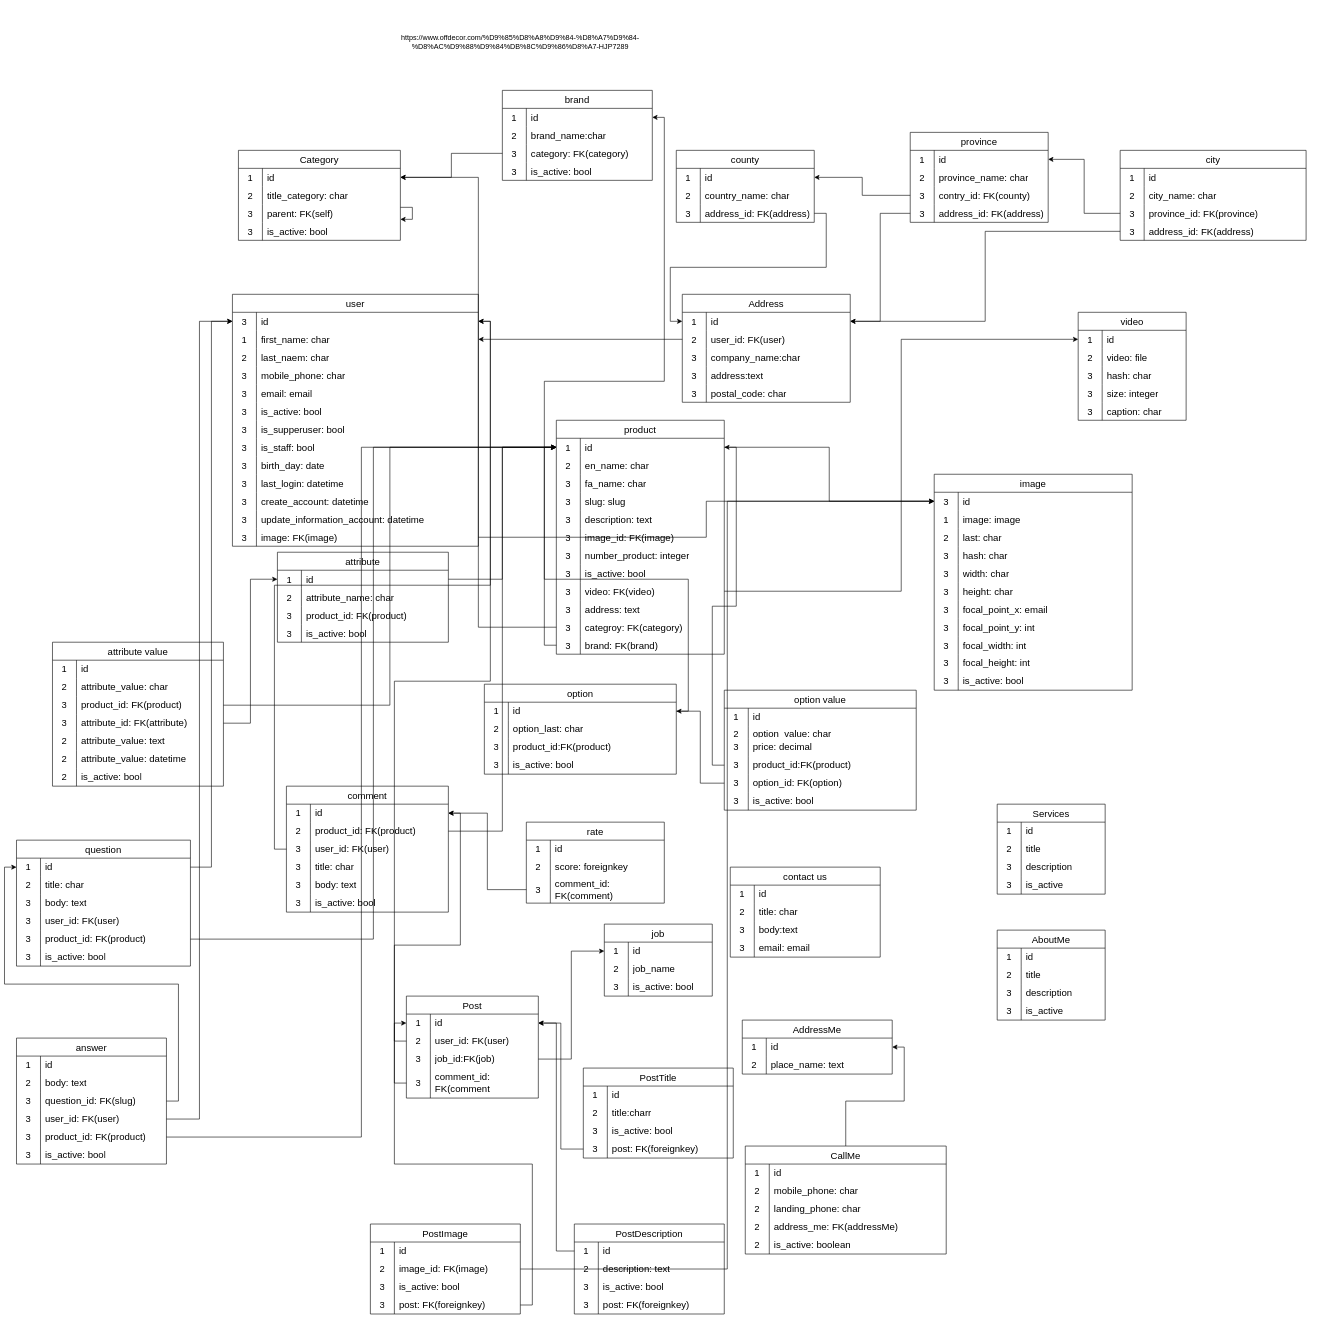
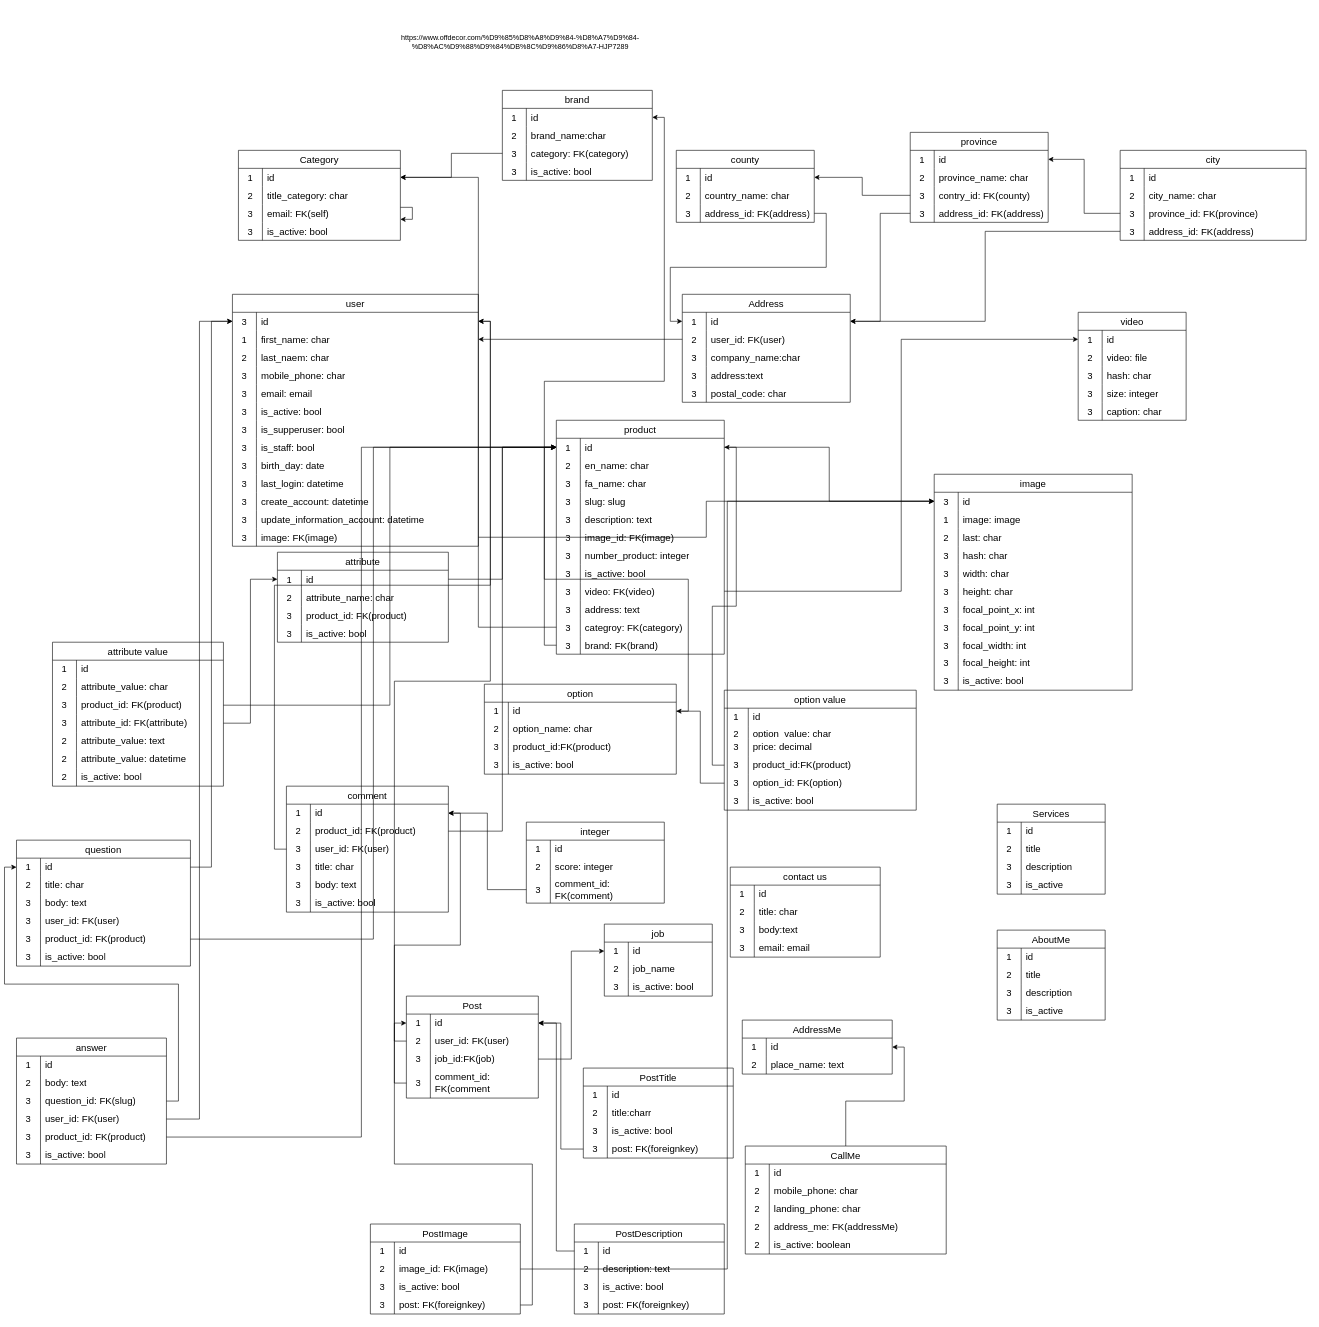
(307, 213) -> (301, 213)
(1010, 609) -> (1005, 609)
(554, 729) -> (555, 729)
(595, 832) -> (595, 832)
(597, 867) -> (589, 867)
